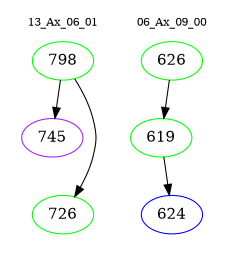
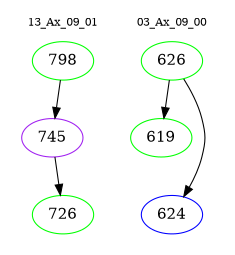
(63, 23) -> (63, 23)
(172, 23) -> (172, 23)
(96, 132) -> (57, 171)
(166, 171) -> (205, 132)
